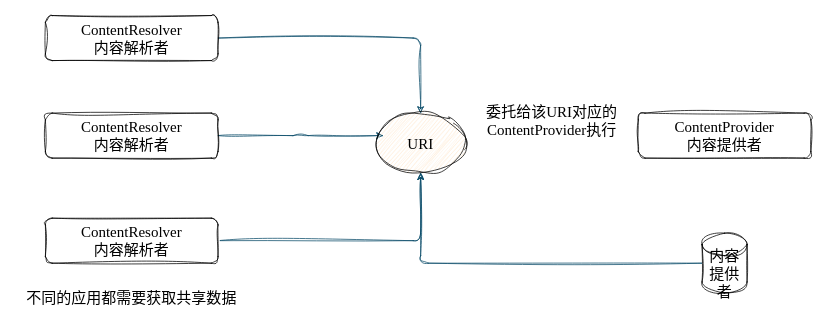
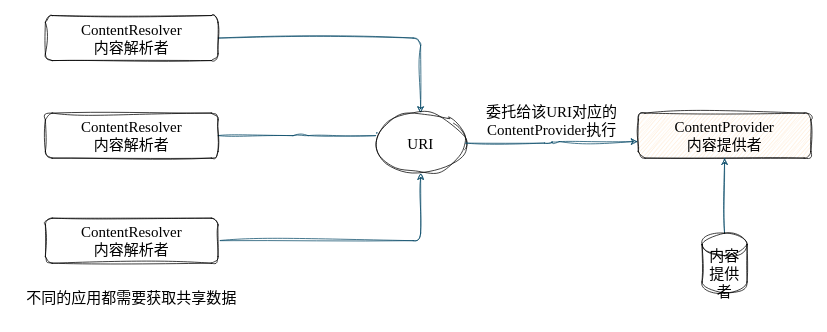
(724, 135) -> (724, 135)
none -> (552, 142)
(420, 143) -> (420, 143)
(552, 263) -> (724, 197)
